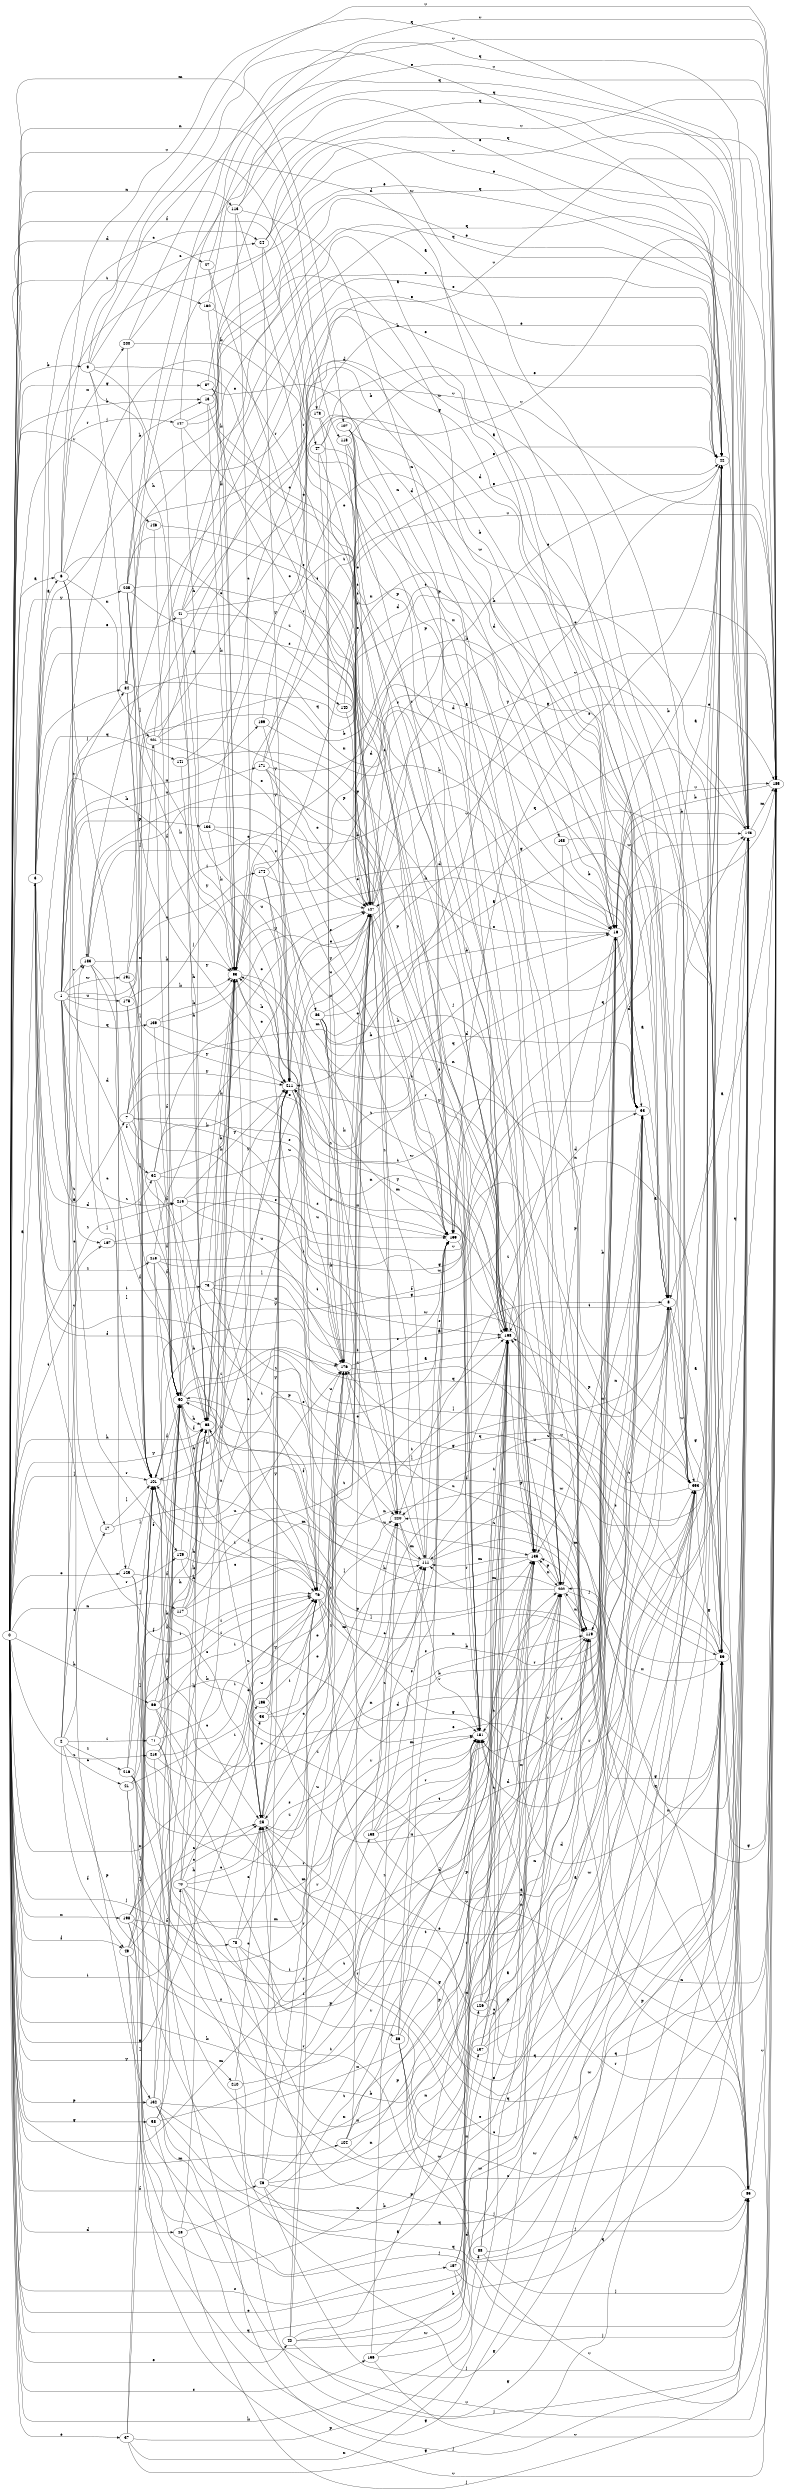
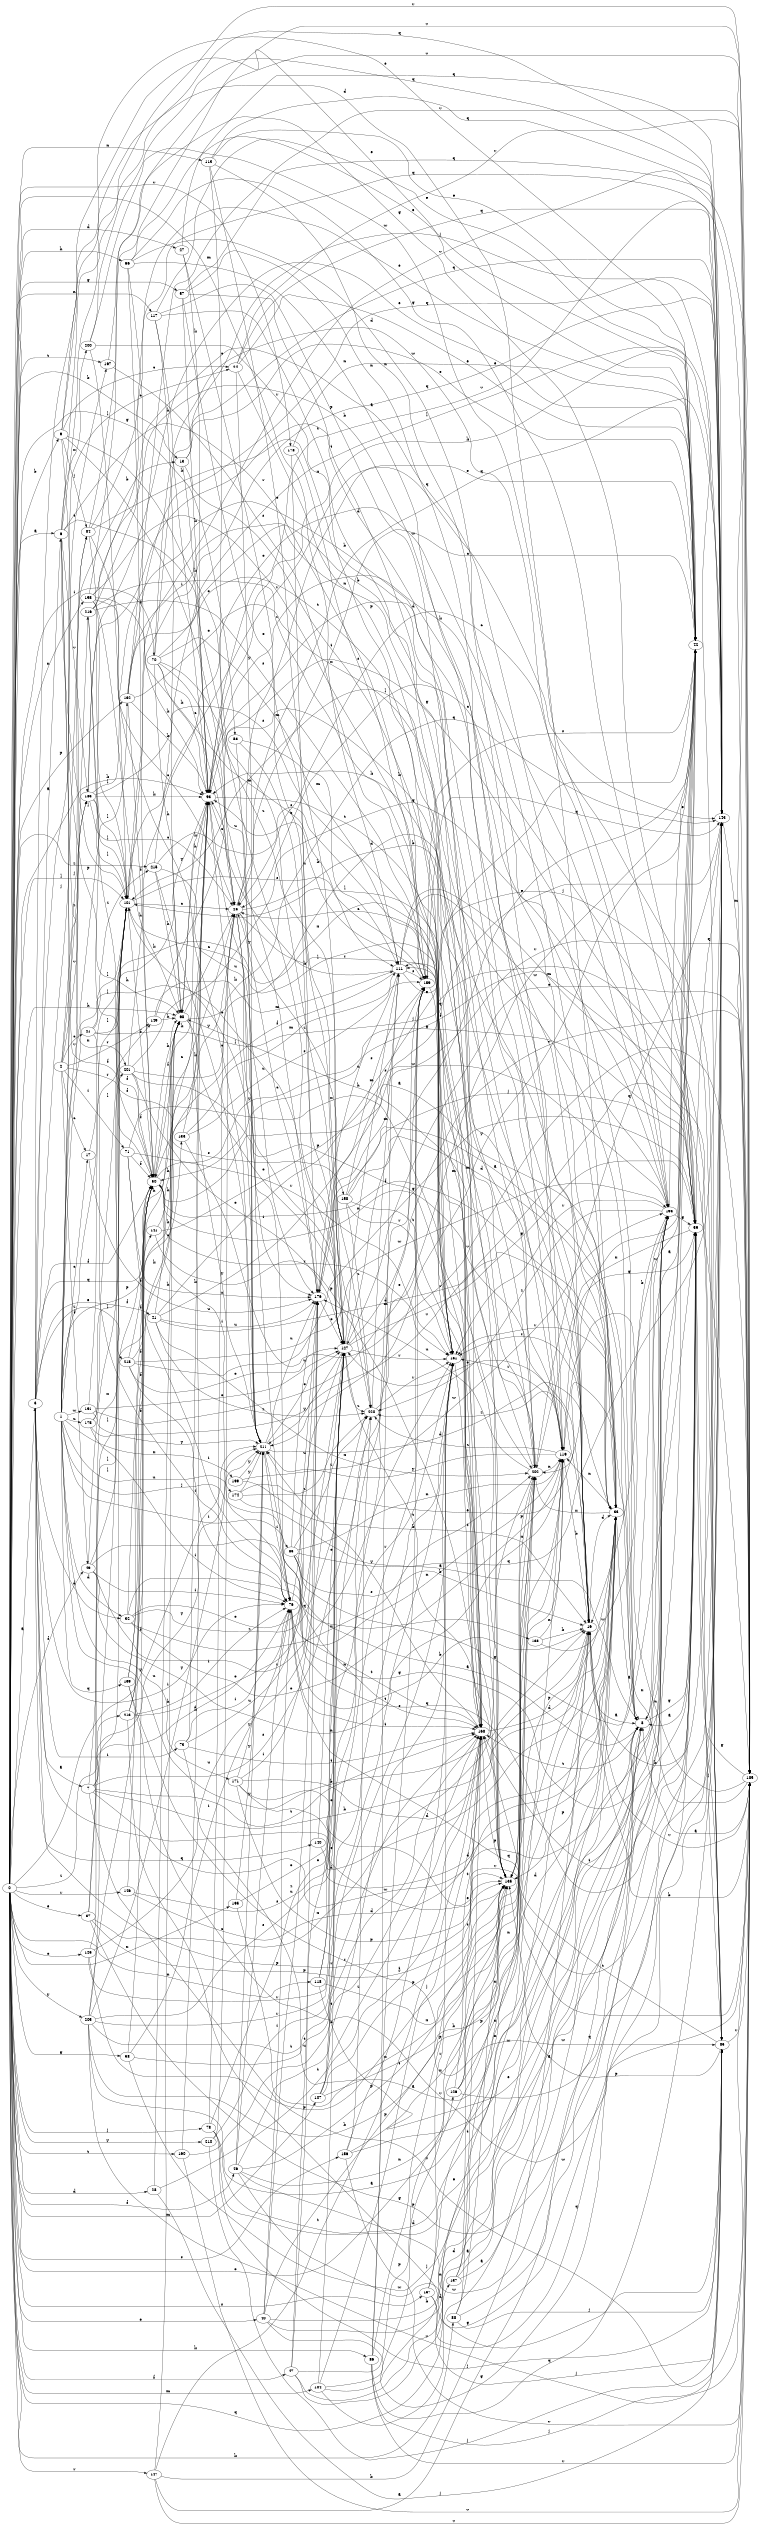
(115, 1234) -> (160, 839)
(535, 1440) -> (508, 1091)
(696, 1486) -> (669, 1212)
(582, 1555) -> (570, 1000)
none -> (488, 1826)
(560, 2011) -> (438, 1804)
